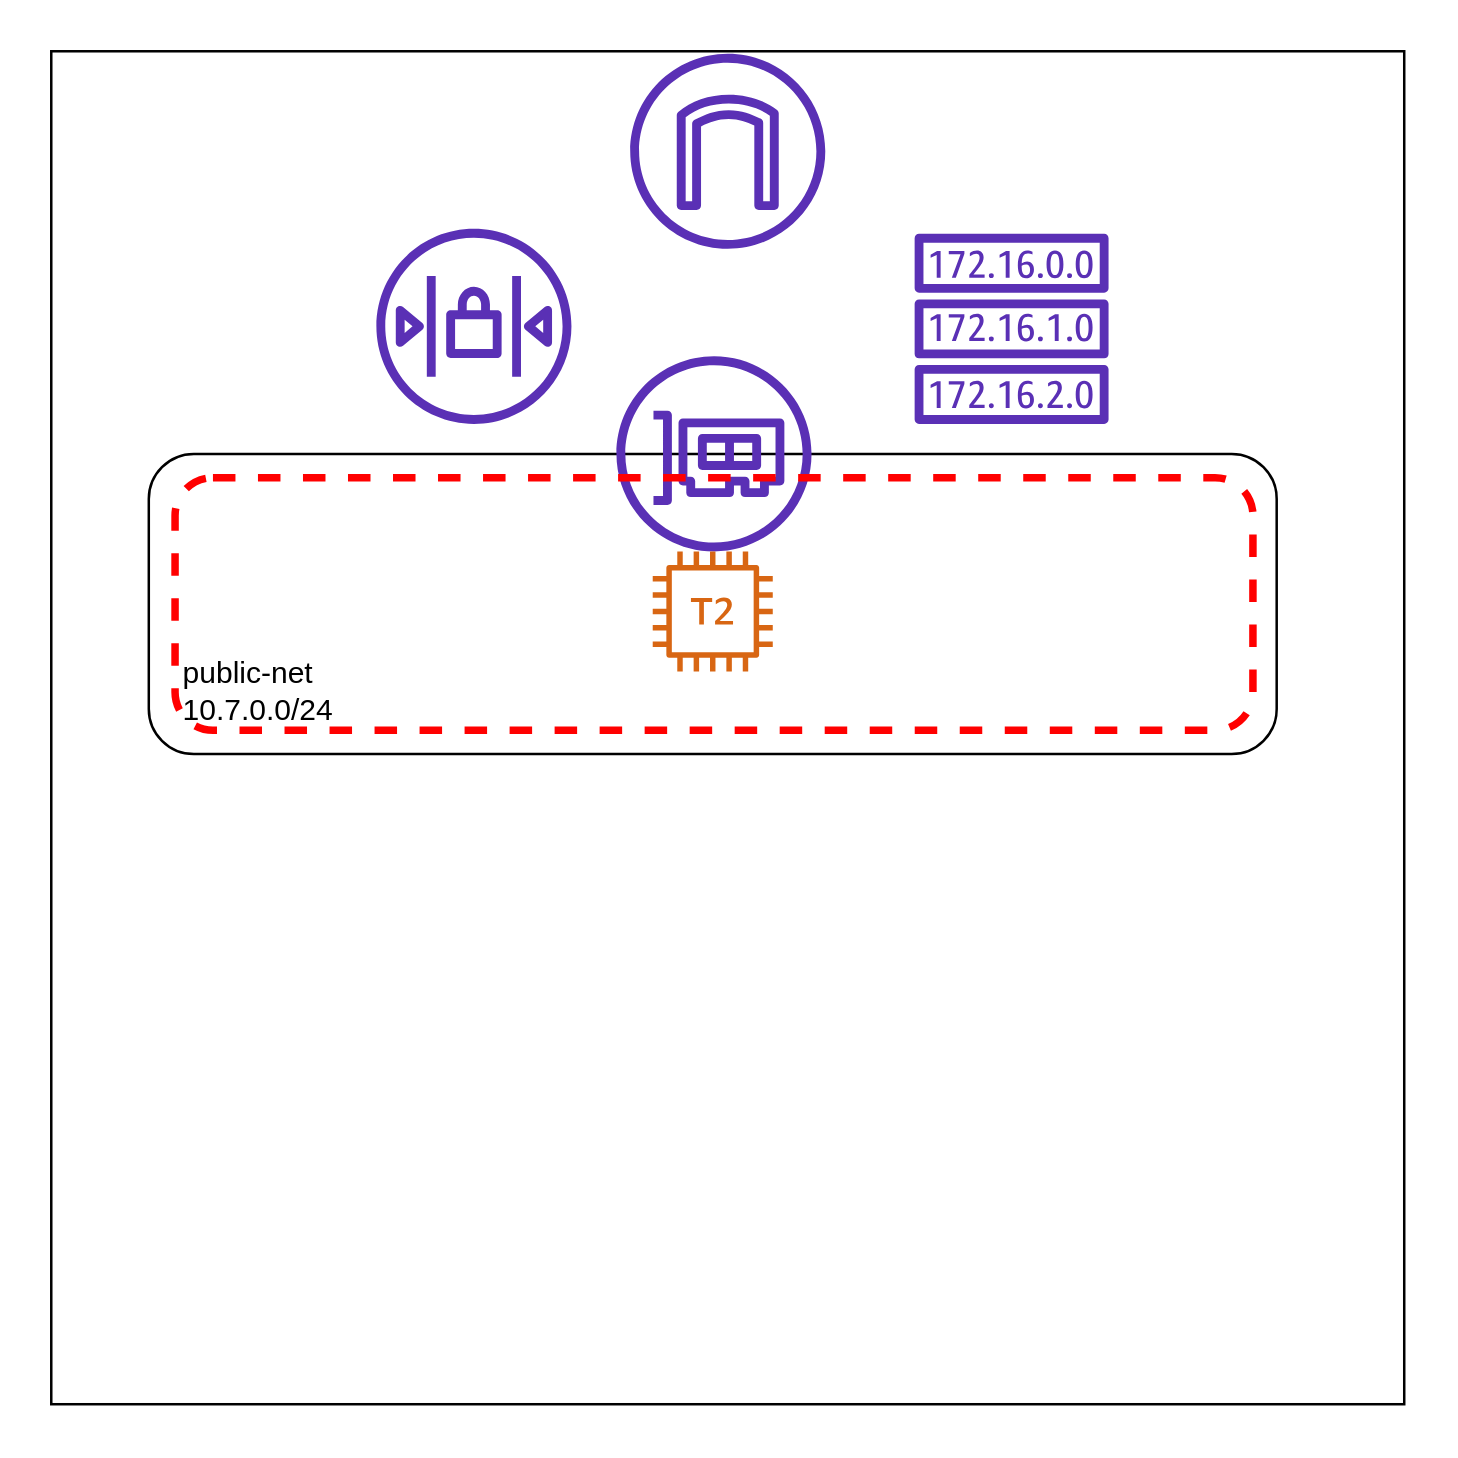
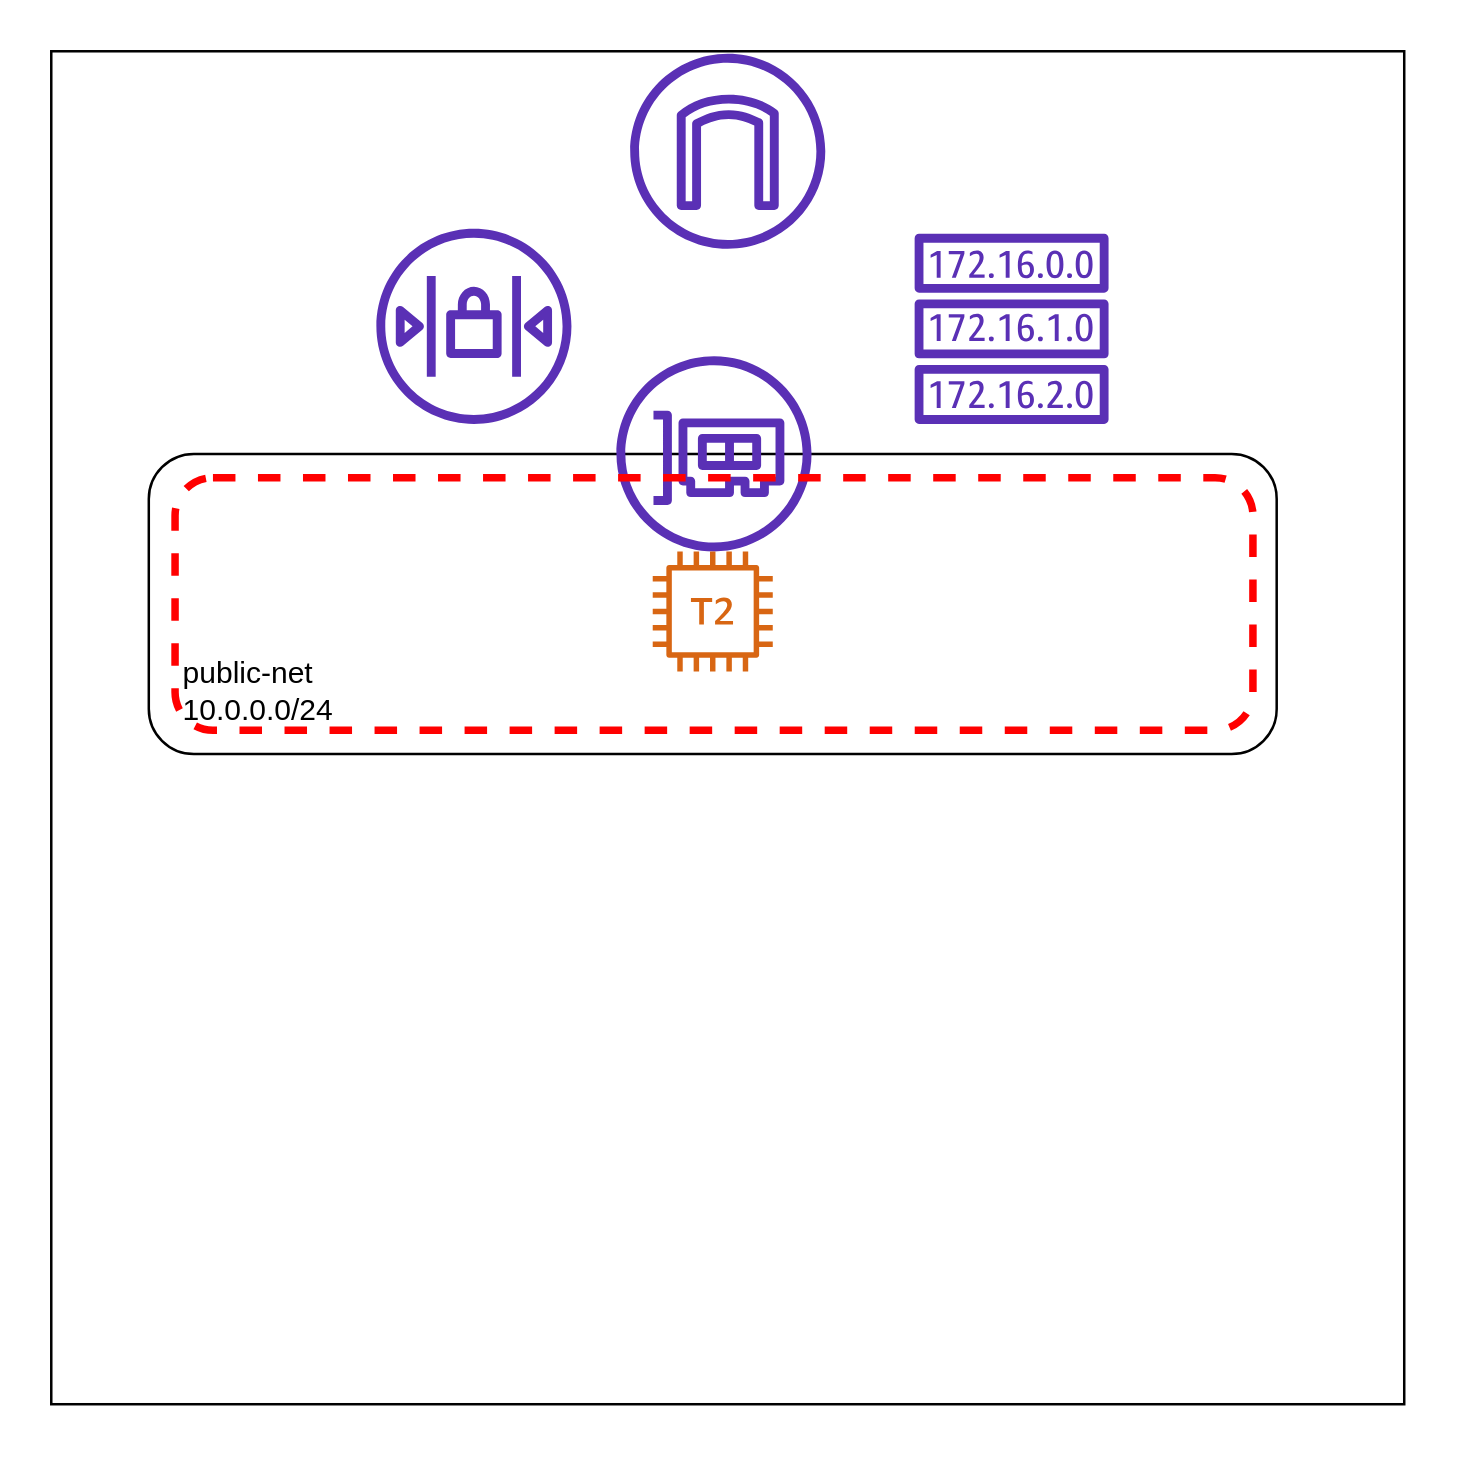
(264, 690) -> (264, 690)
